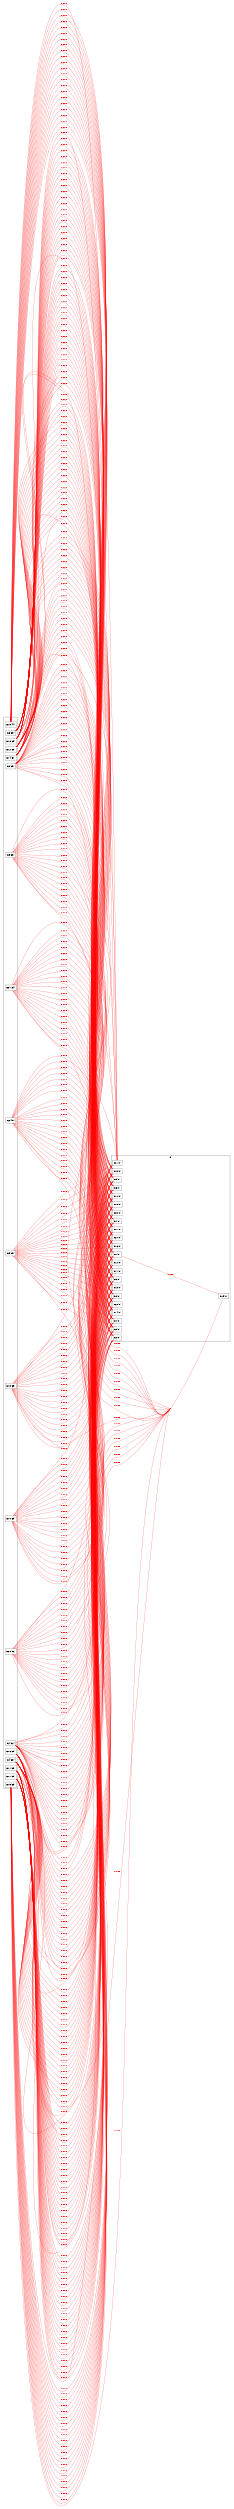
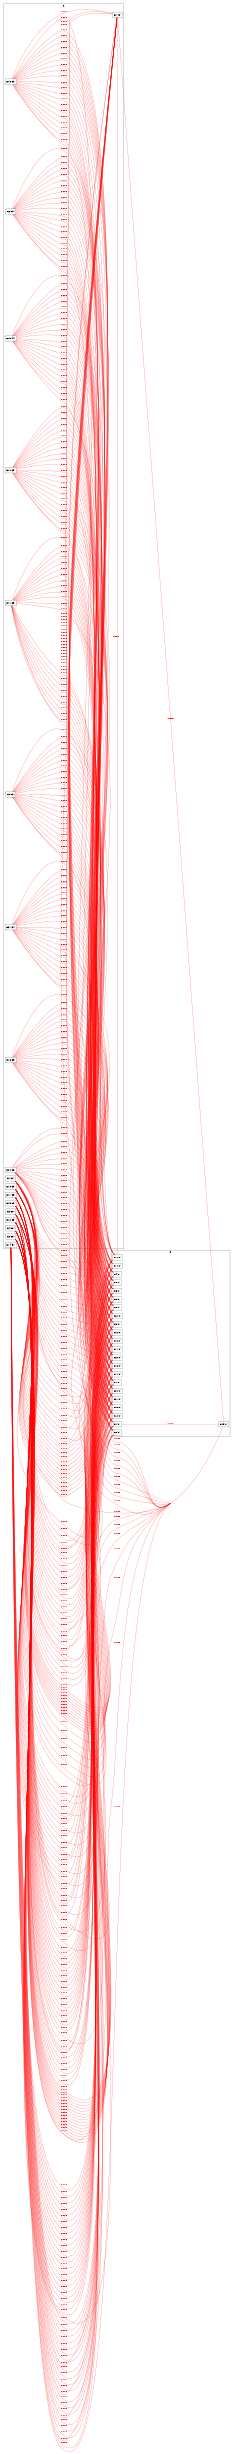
(79, 1375) -> (48, 23)
none -> (28, 1646)
